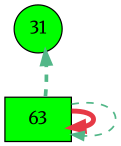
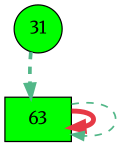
(46, 81) -> (30, 68)
